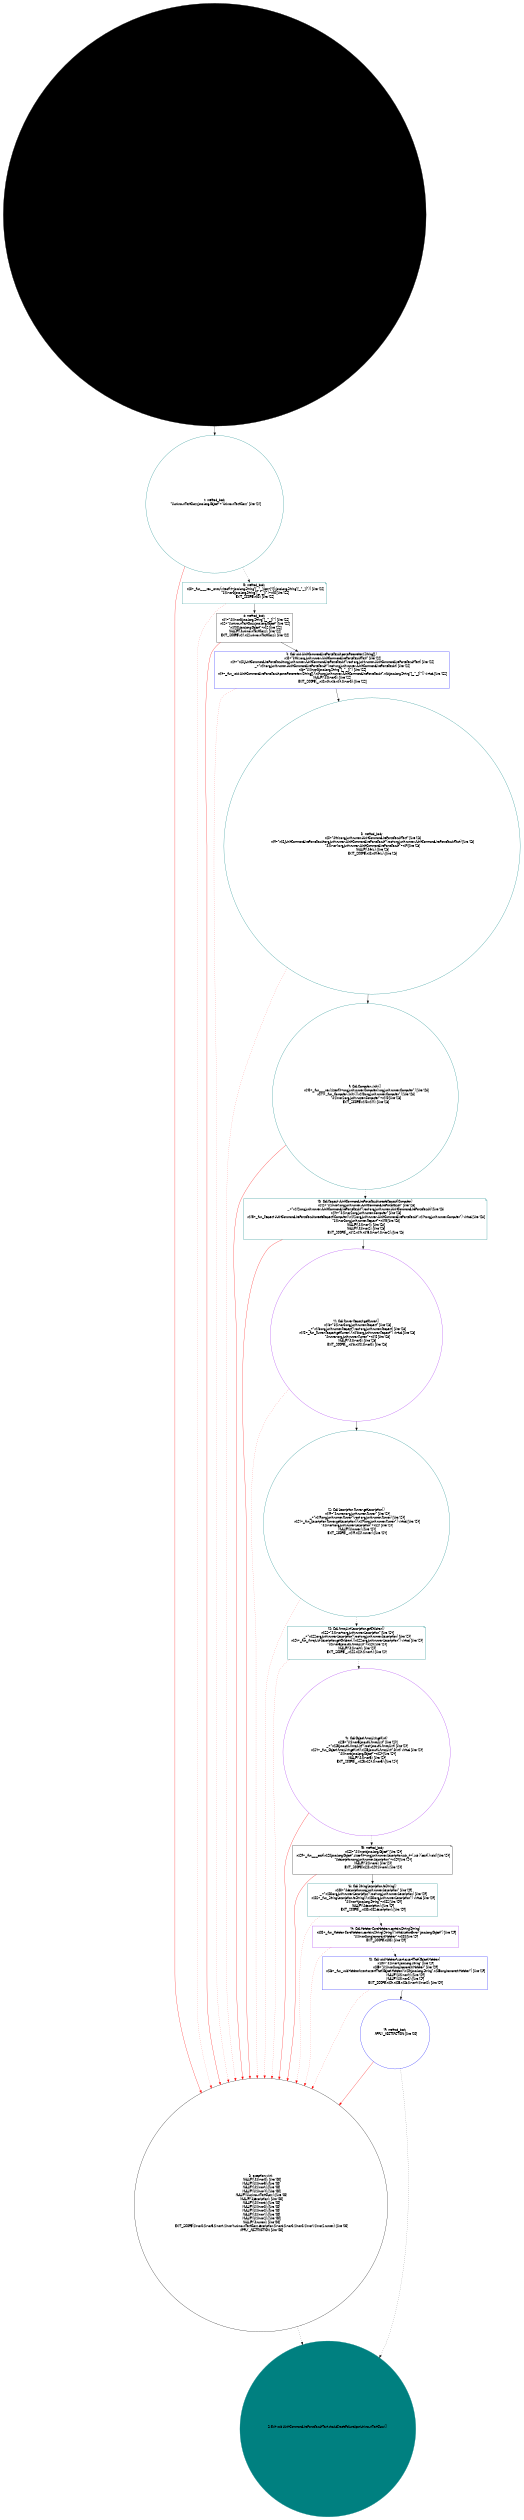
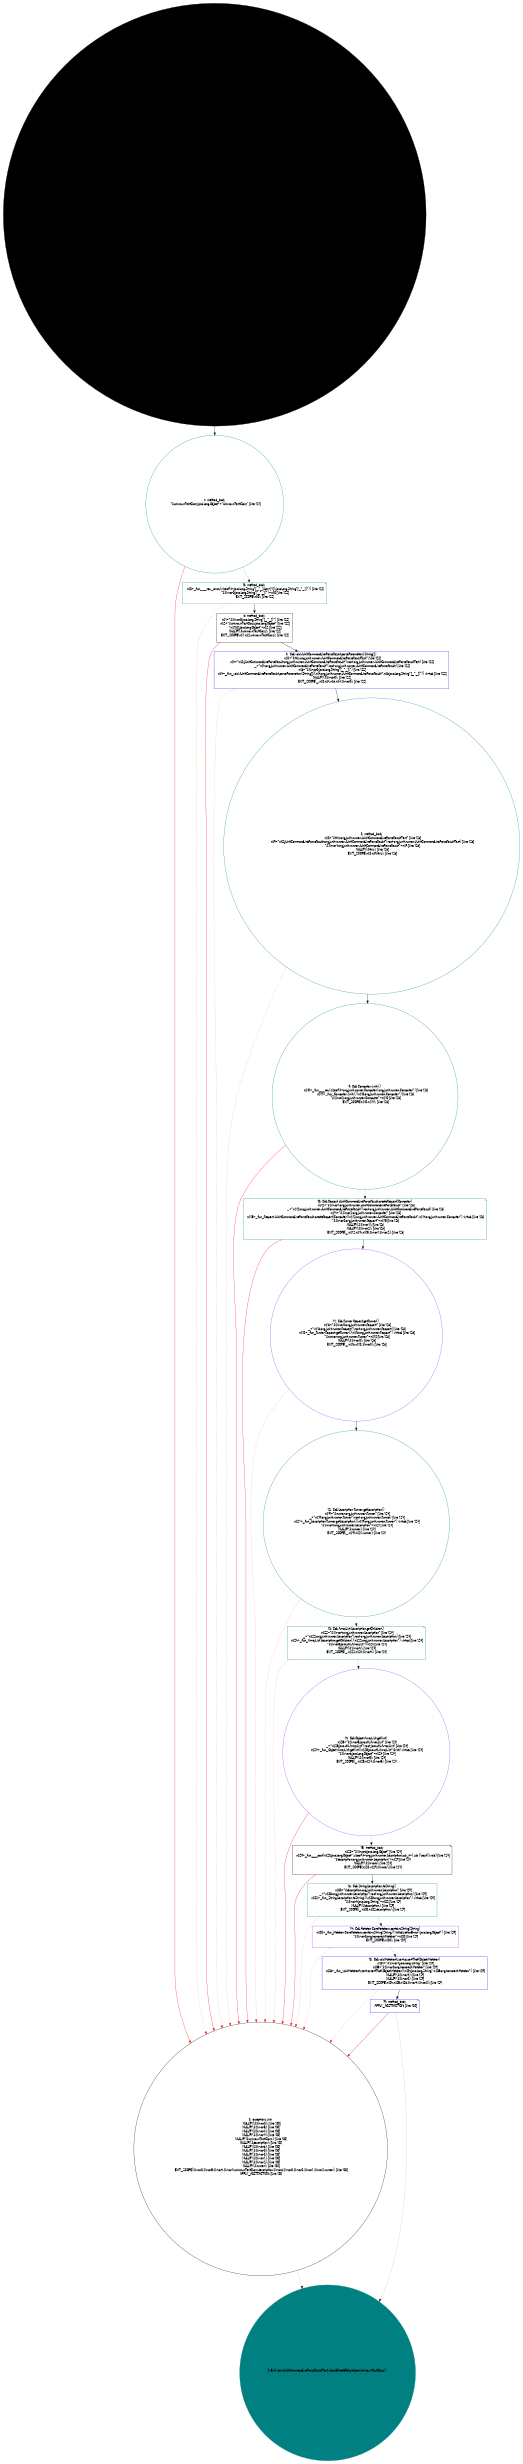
(395, 2034) -> (395, 2006)
